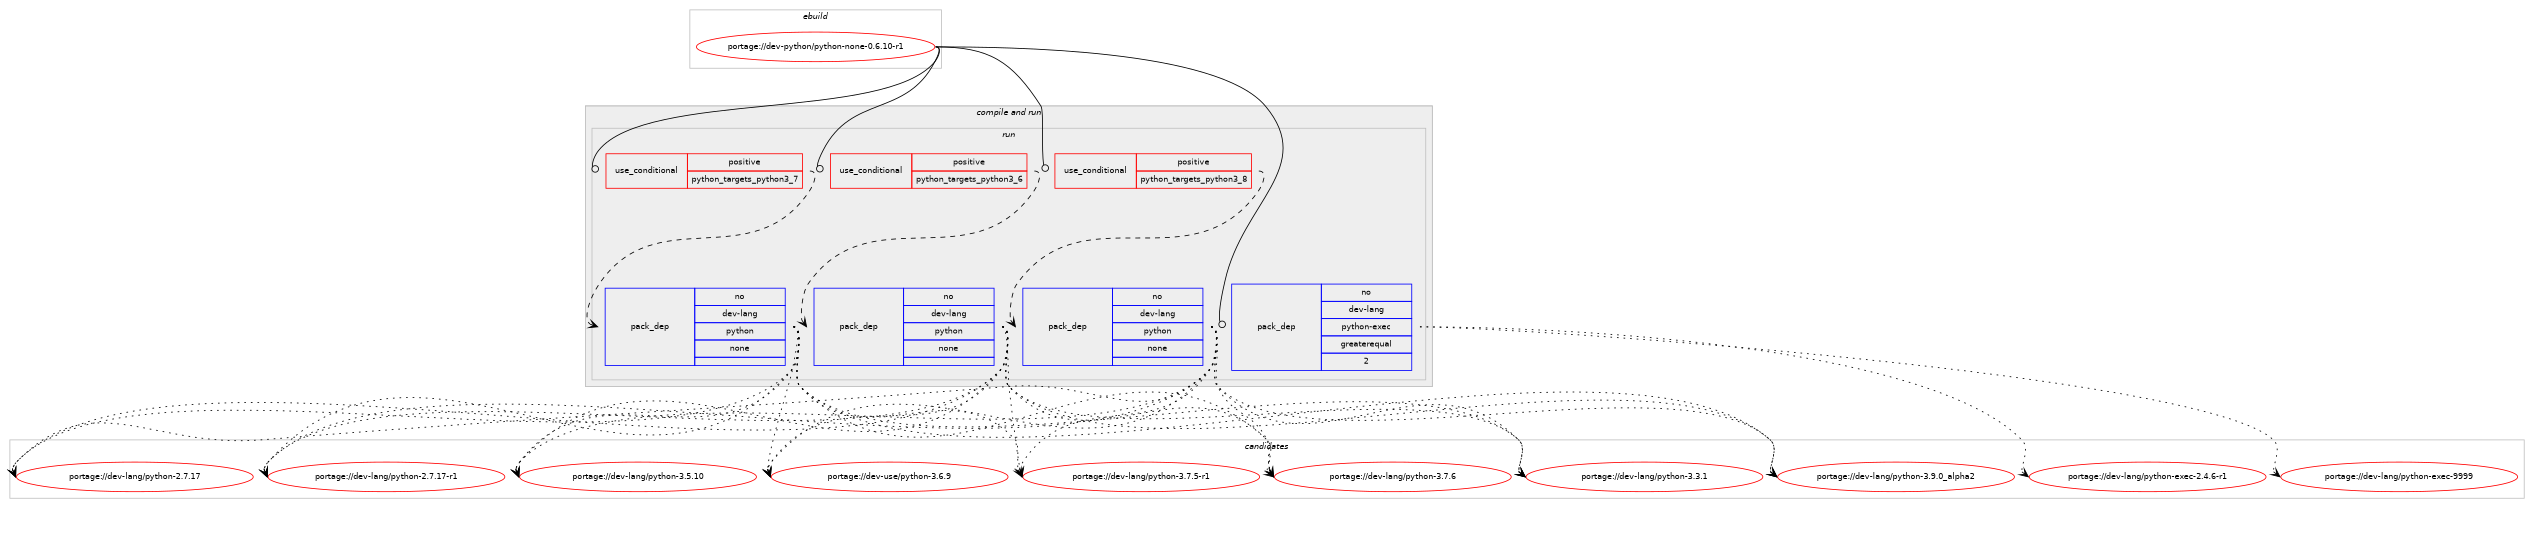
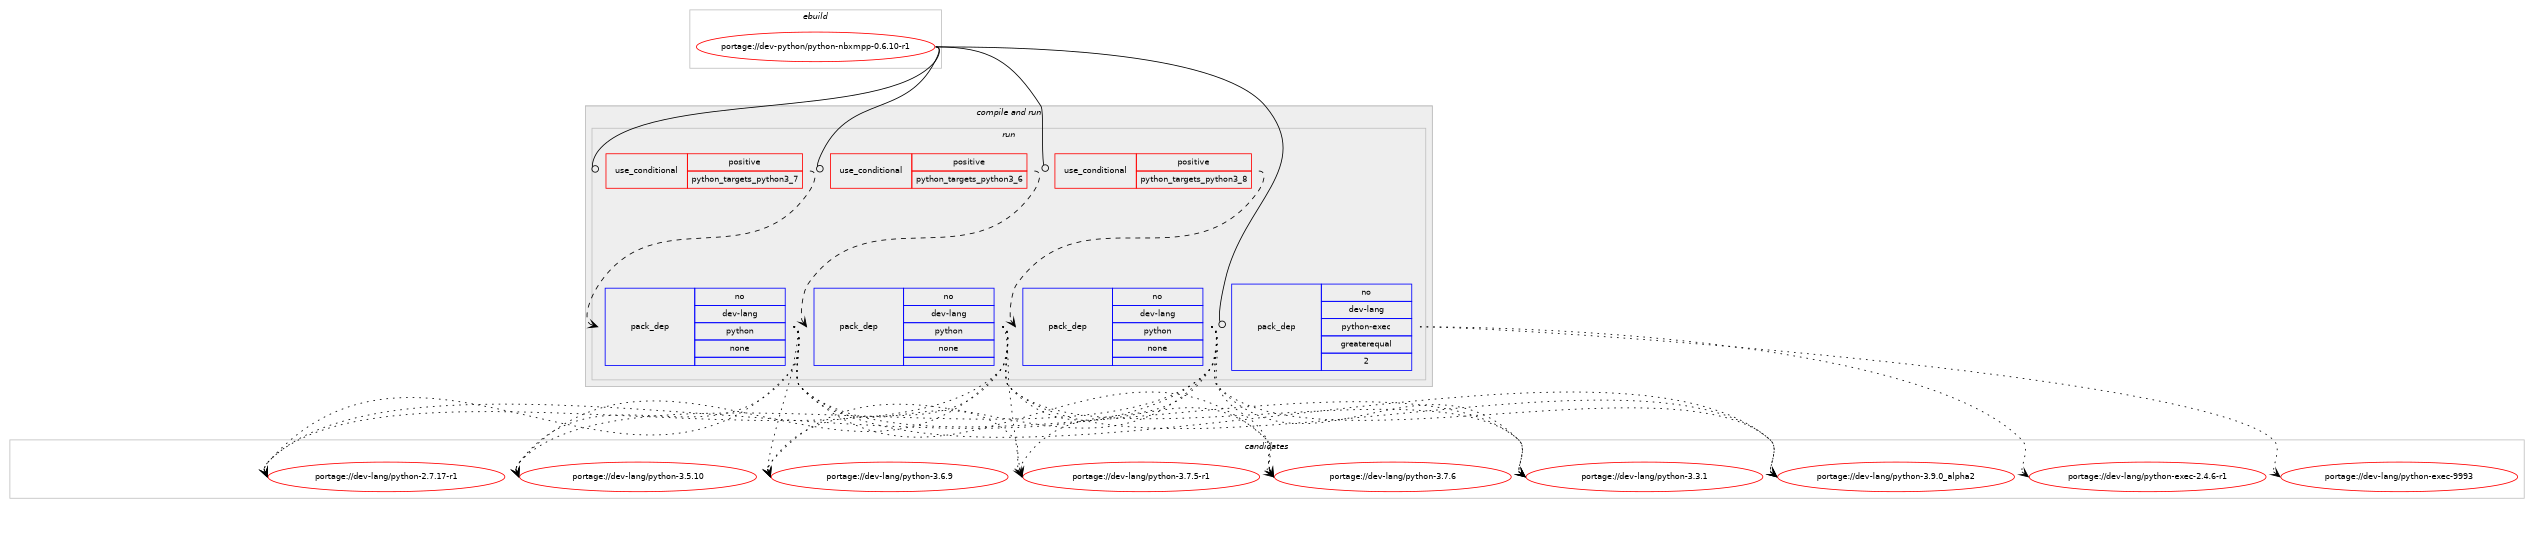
(816, 47) -> (816, 47)
(135, 477) -> none
(890, 477) -> (890, 477)
(2399, 477) -> (2399, 477)
